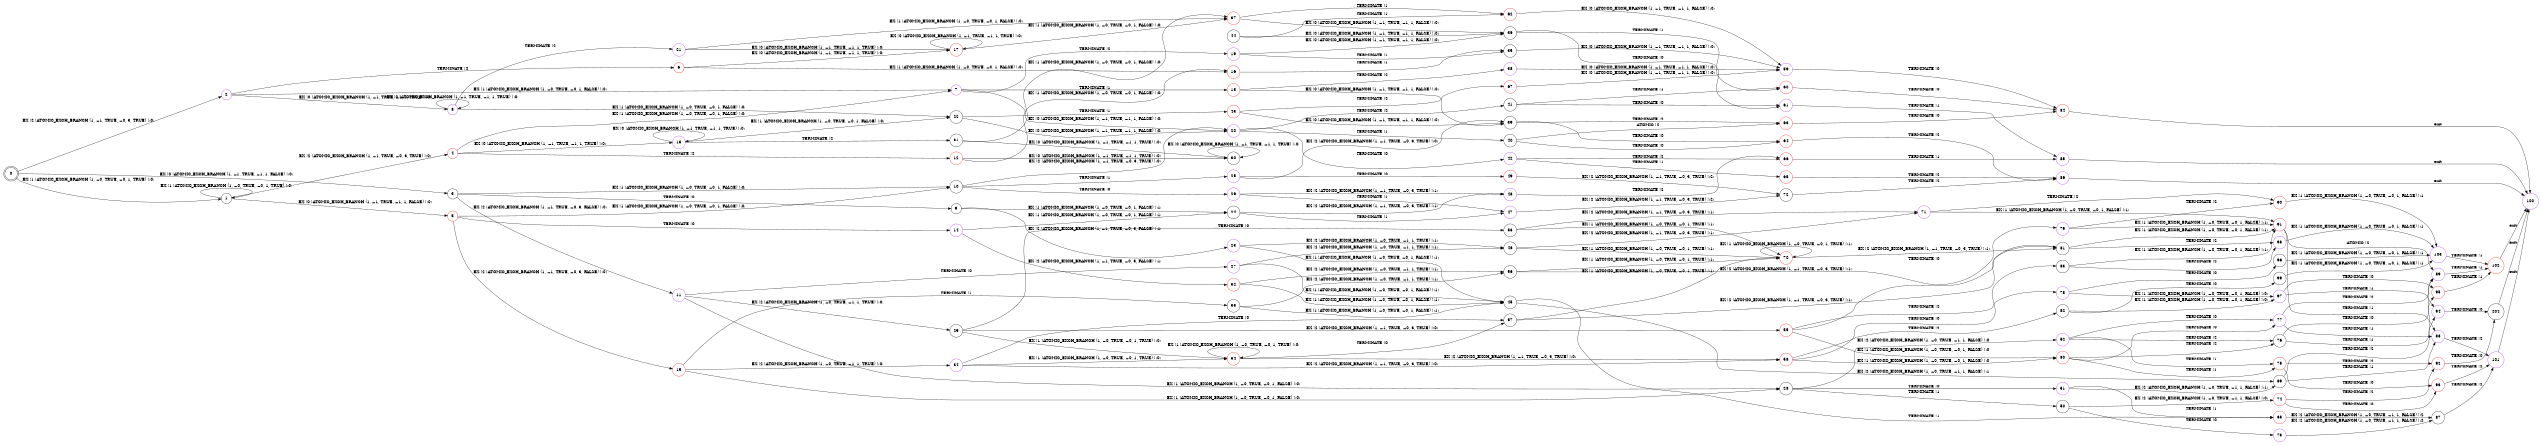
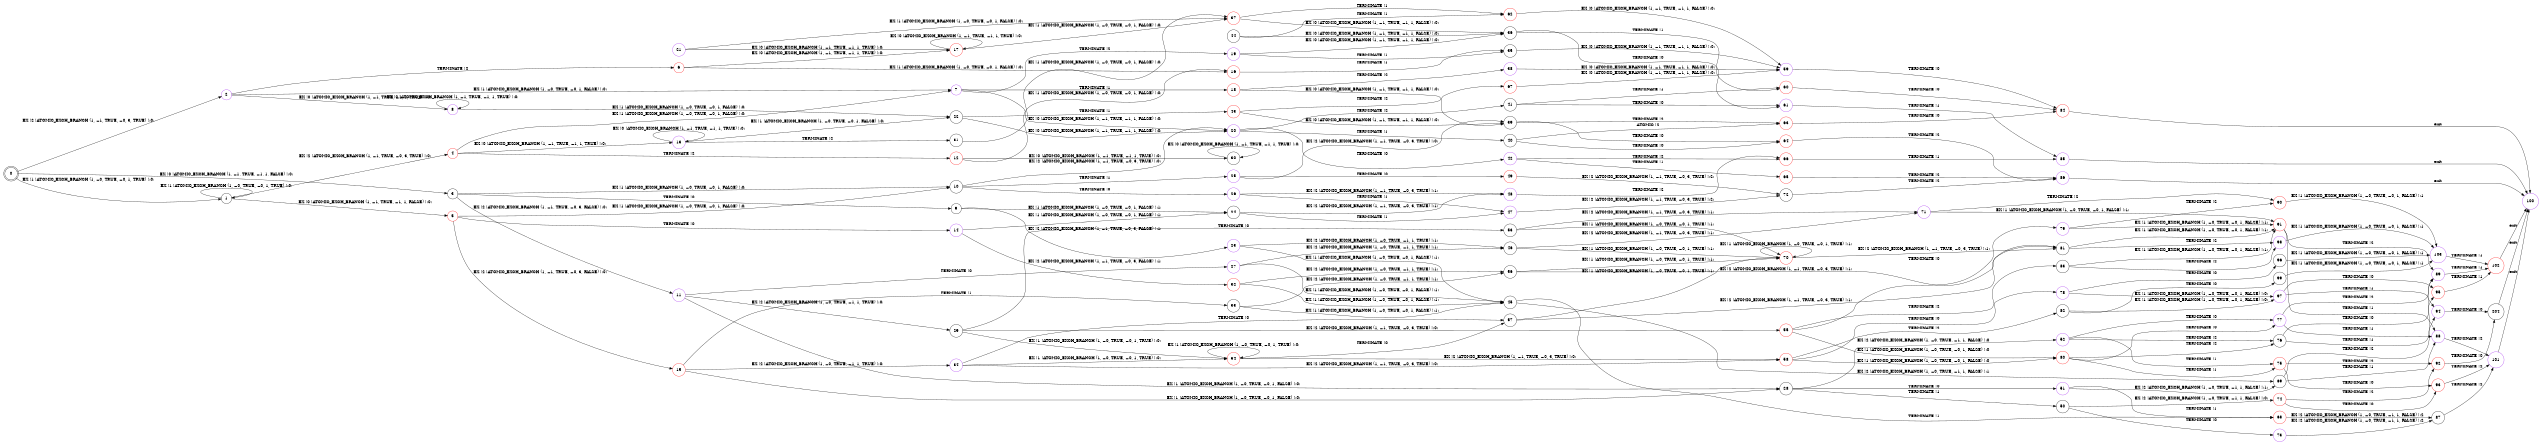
(554, 54) -> none
(1094, 148) -> none
(2358, 243) -> (2358, 243)
